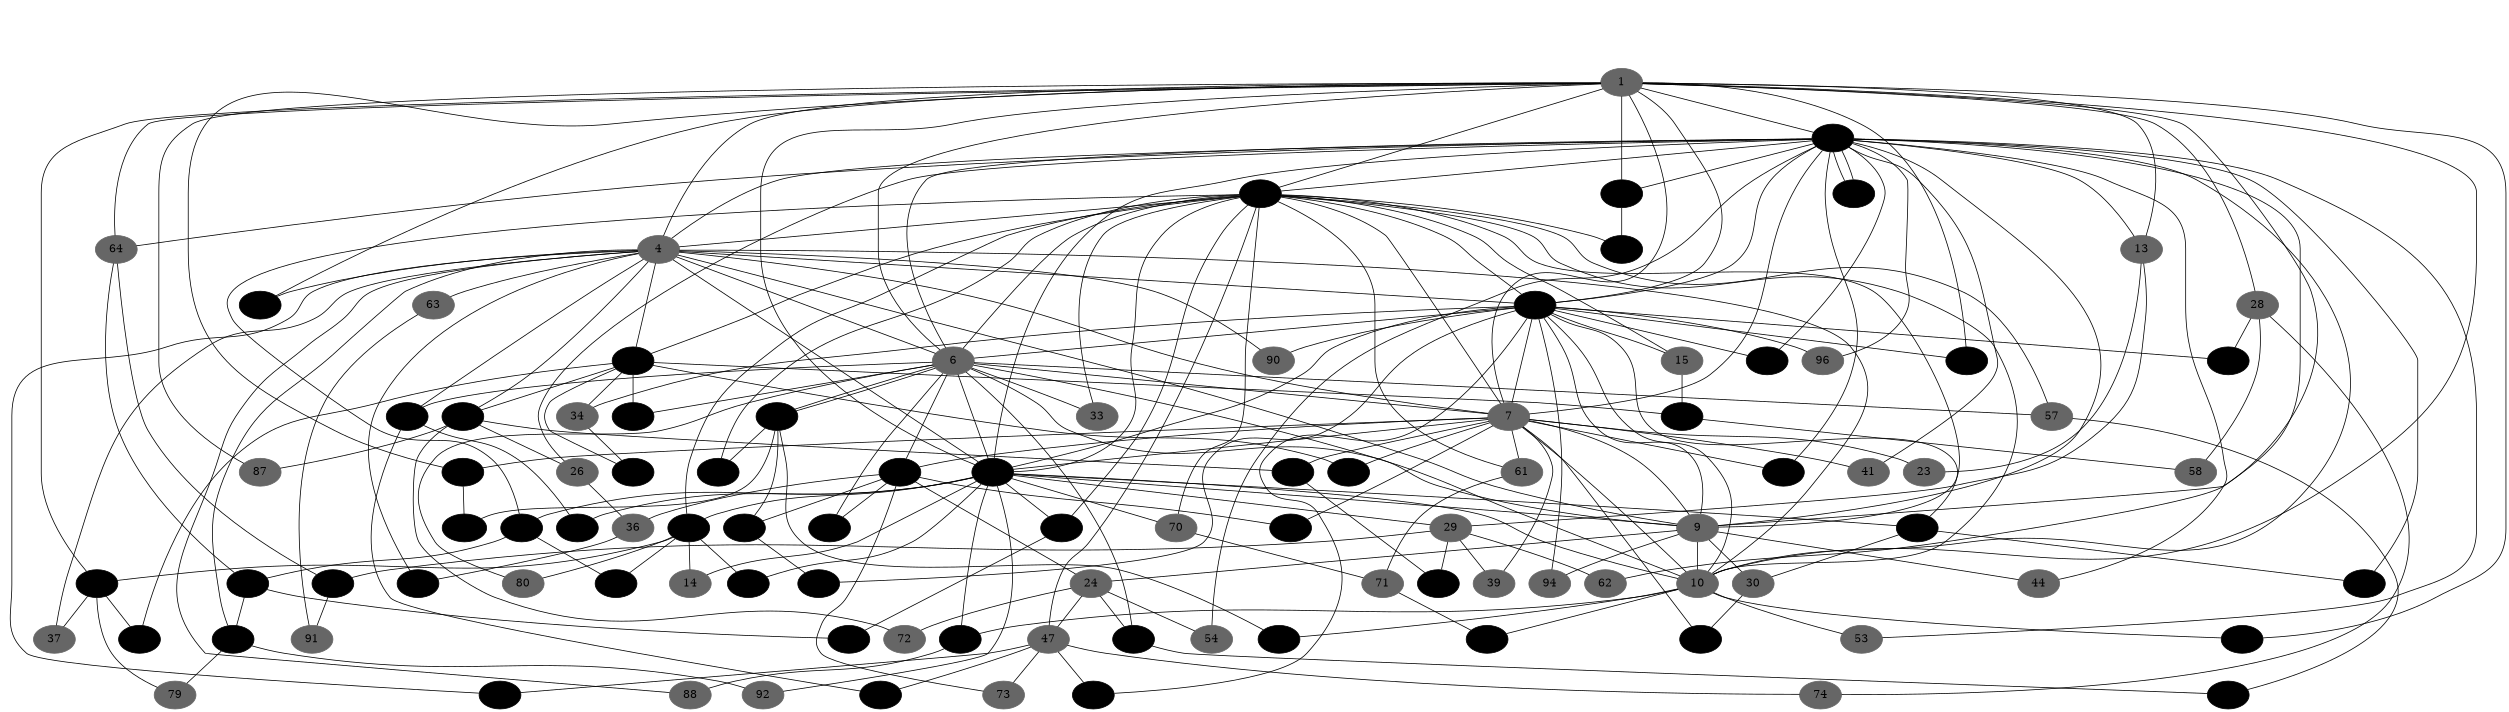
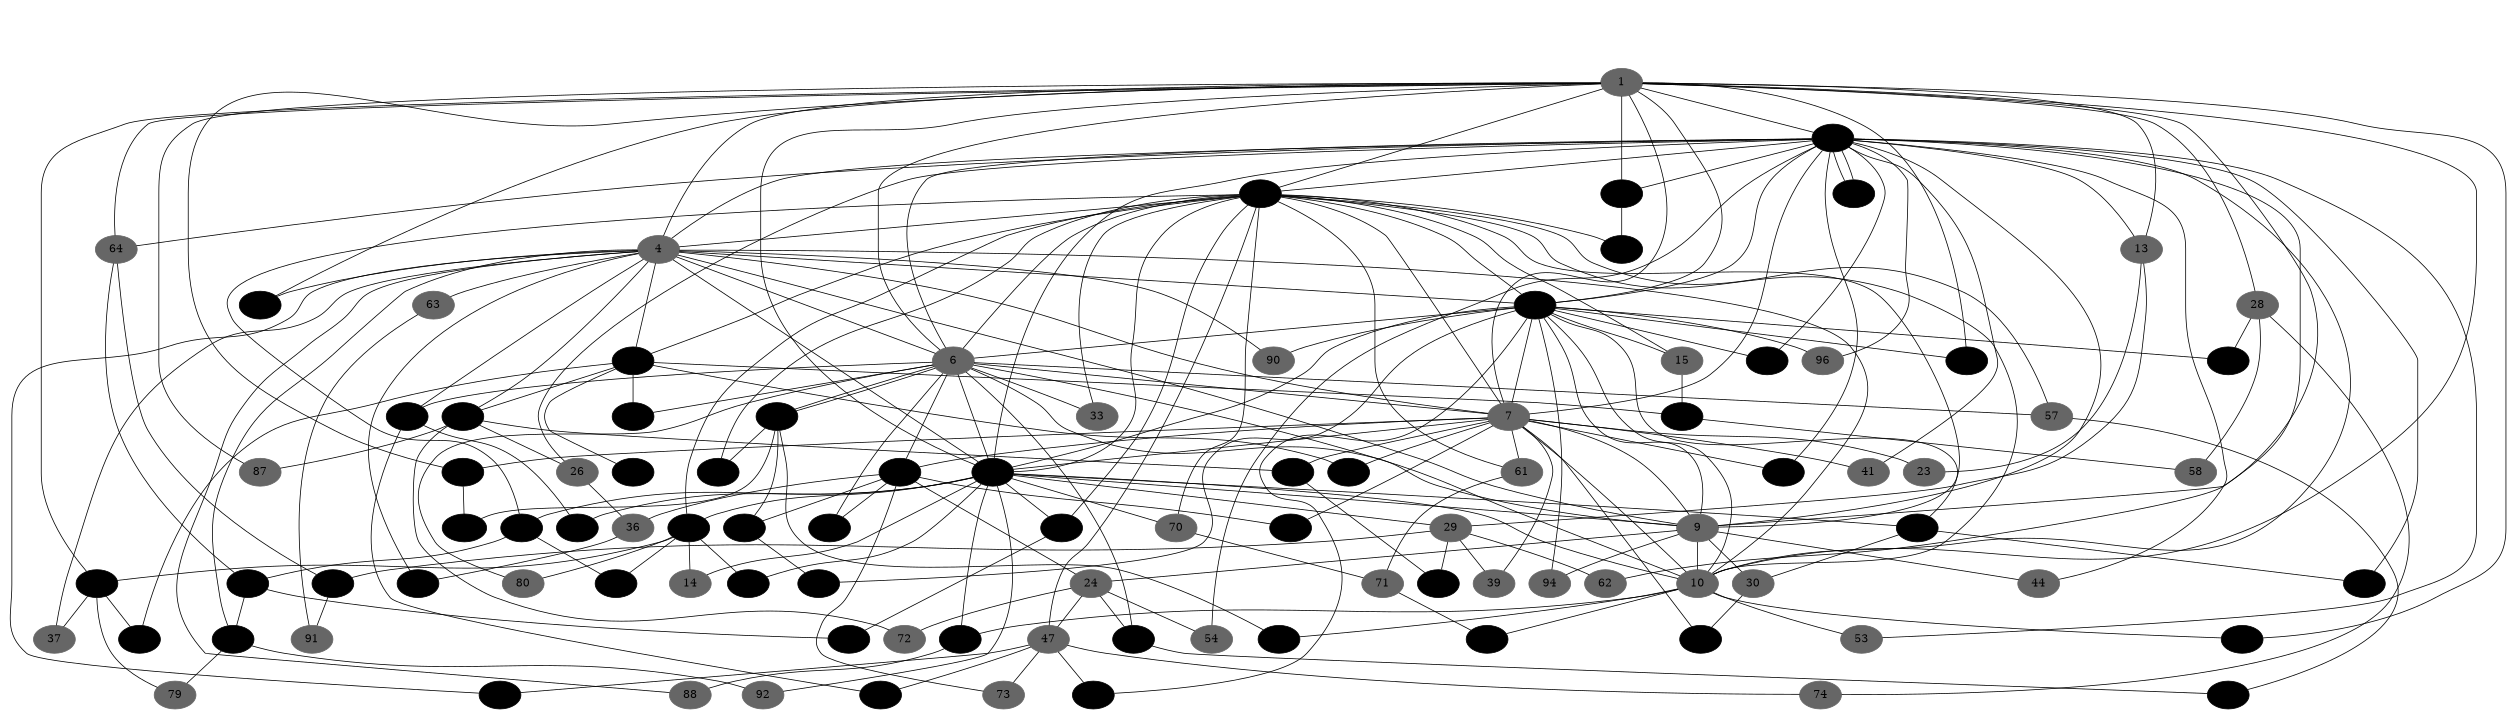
(577, 417) -> none
